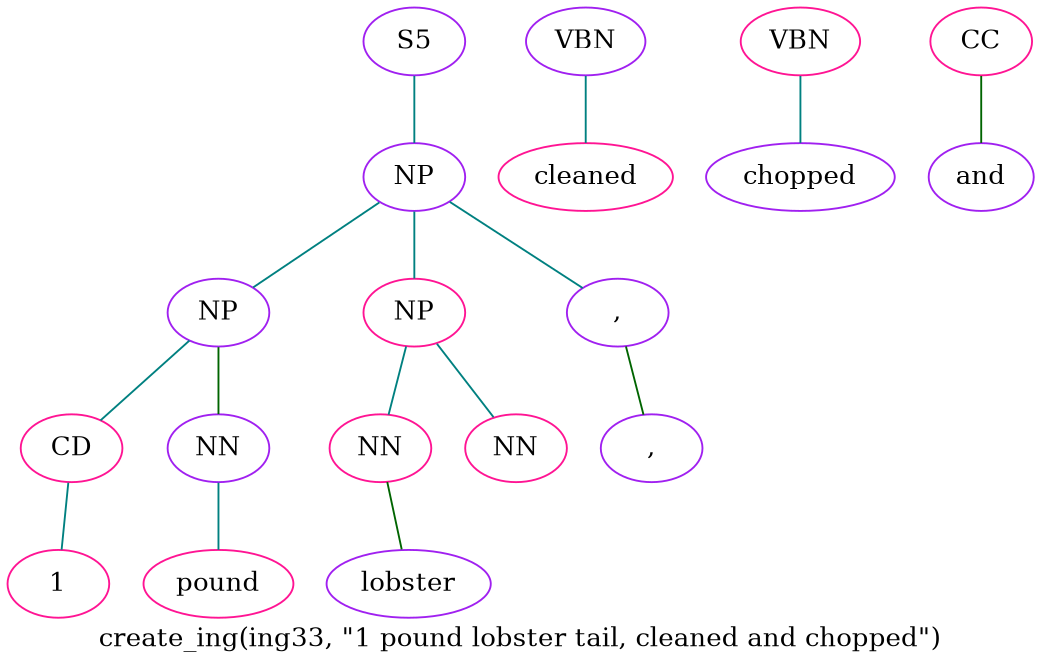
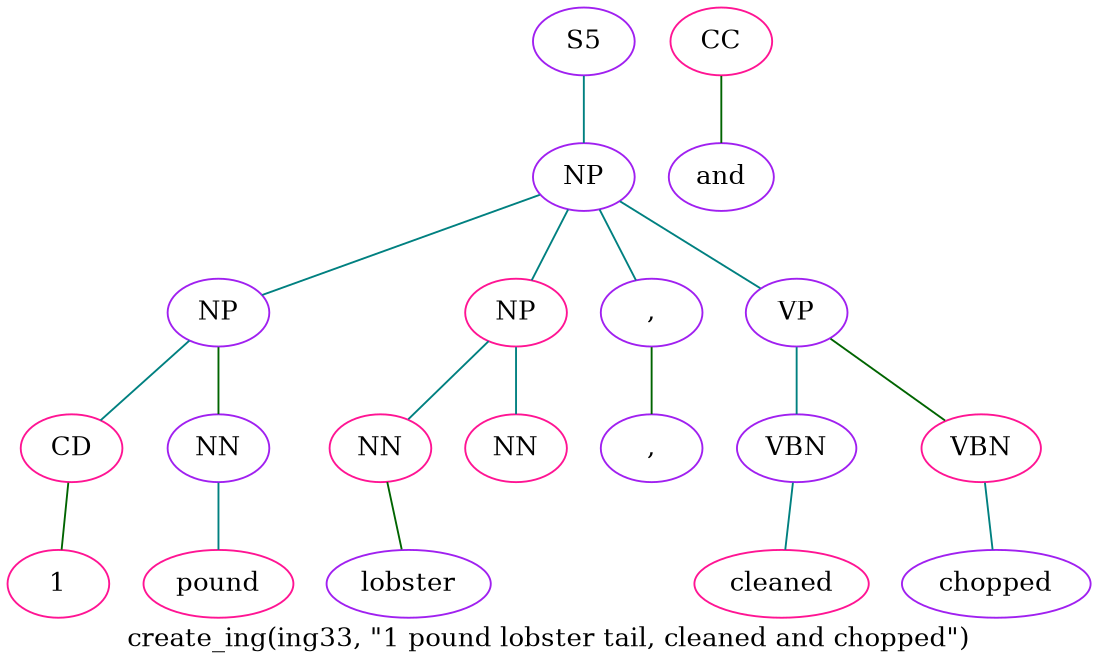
none -> (797, 313)
(65, 516) -> (65, 516)
